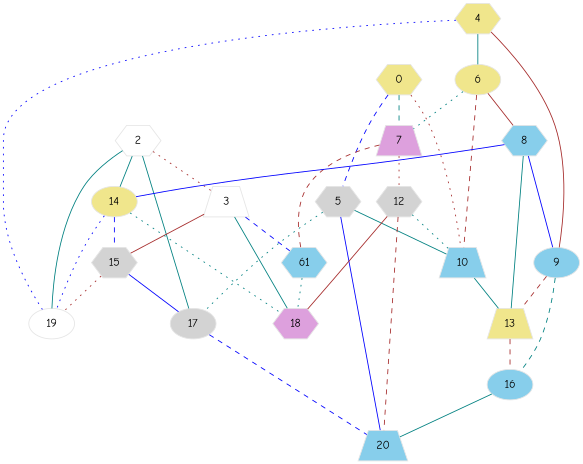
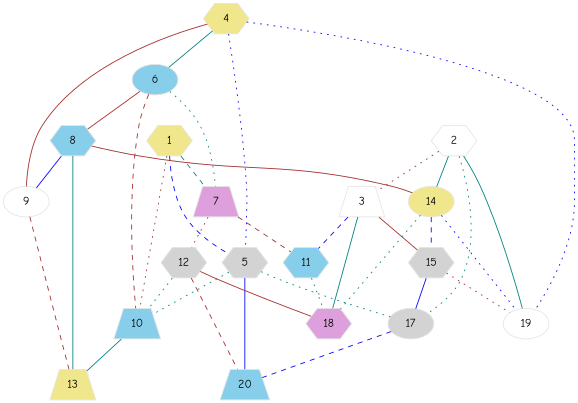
(399, 80) -> (169, 141)
(478, 80) -> (155, 80)
none -> (243, 140)
(311, 171) -> (253, 168)
(165, 228) -> (470, 242)
(403, 233) -> (191, 293)
(304, 263) -> (306, 263)
(557, 263) -> (26, 202)
(510, 385) -> none
